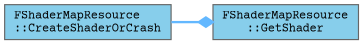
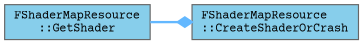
(185, 22) -> (164, 22)
